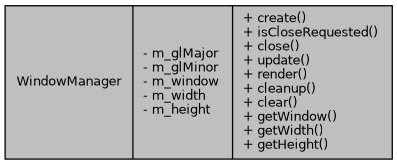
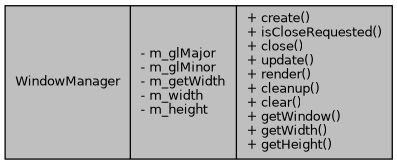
(181, 82) -> (183, 82)
